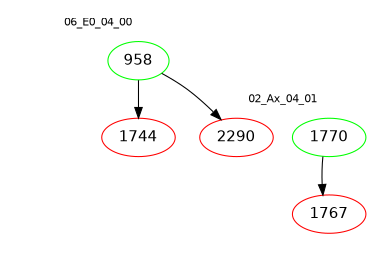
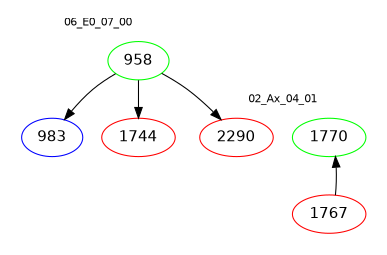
(98, 23) -> (98, 23)
none -> (52, 137)
(322, 170) -> (336, 181)
